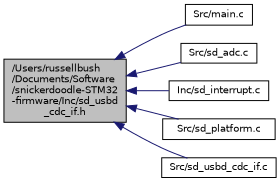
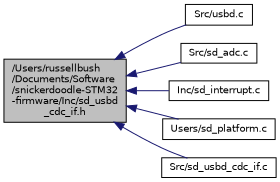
(219, 15) -> (219, 15)
(219, 129) -> (219, 129)
